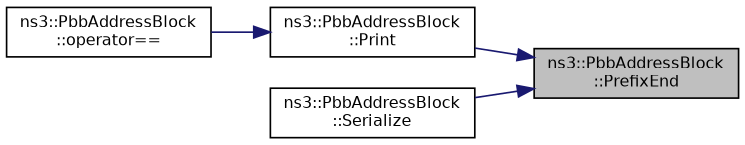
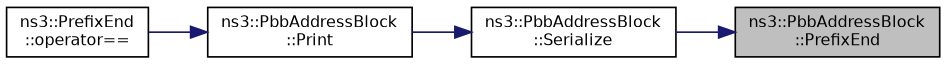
(109, 32) -> (77, 32)
(496, 51) -> (433, 32)
